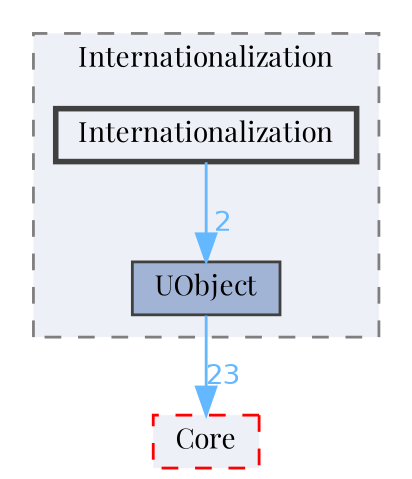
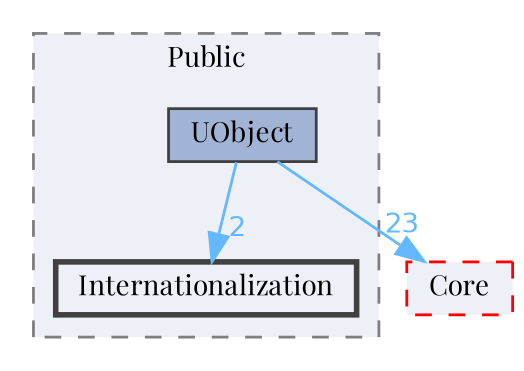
(206, 60) -> (206, 60)
(206, 198) -> (228, 198)
